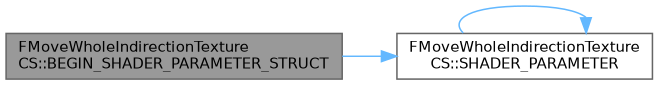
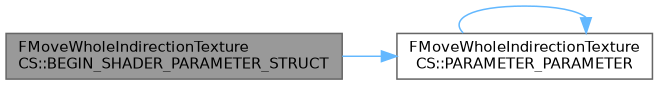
(525, 56) -> (525, 56)
